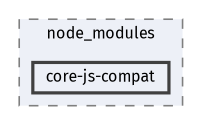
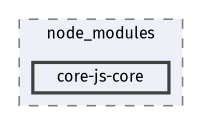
(101, 78) -> (101, 78)
